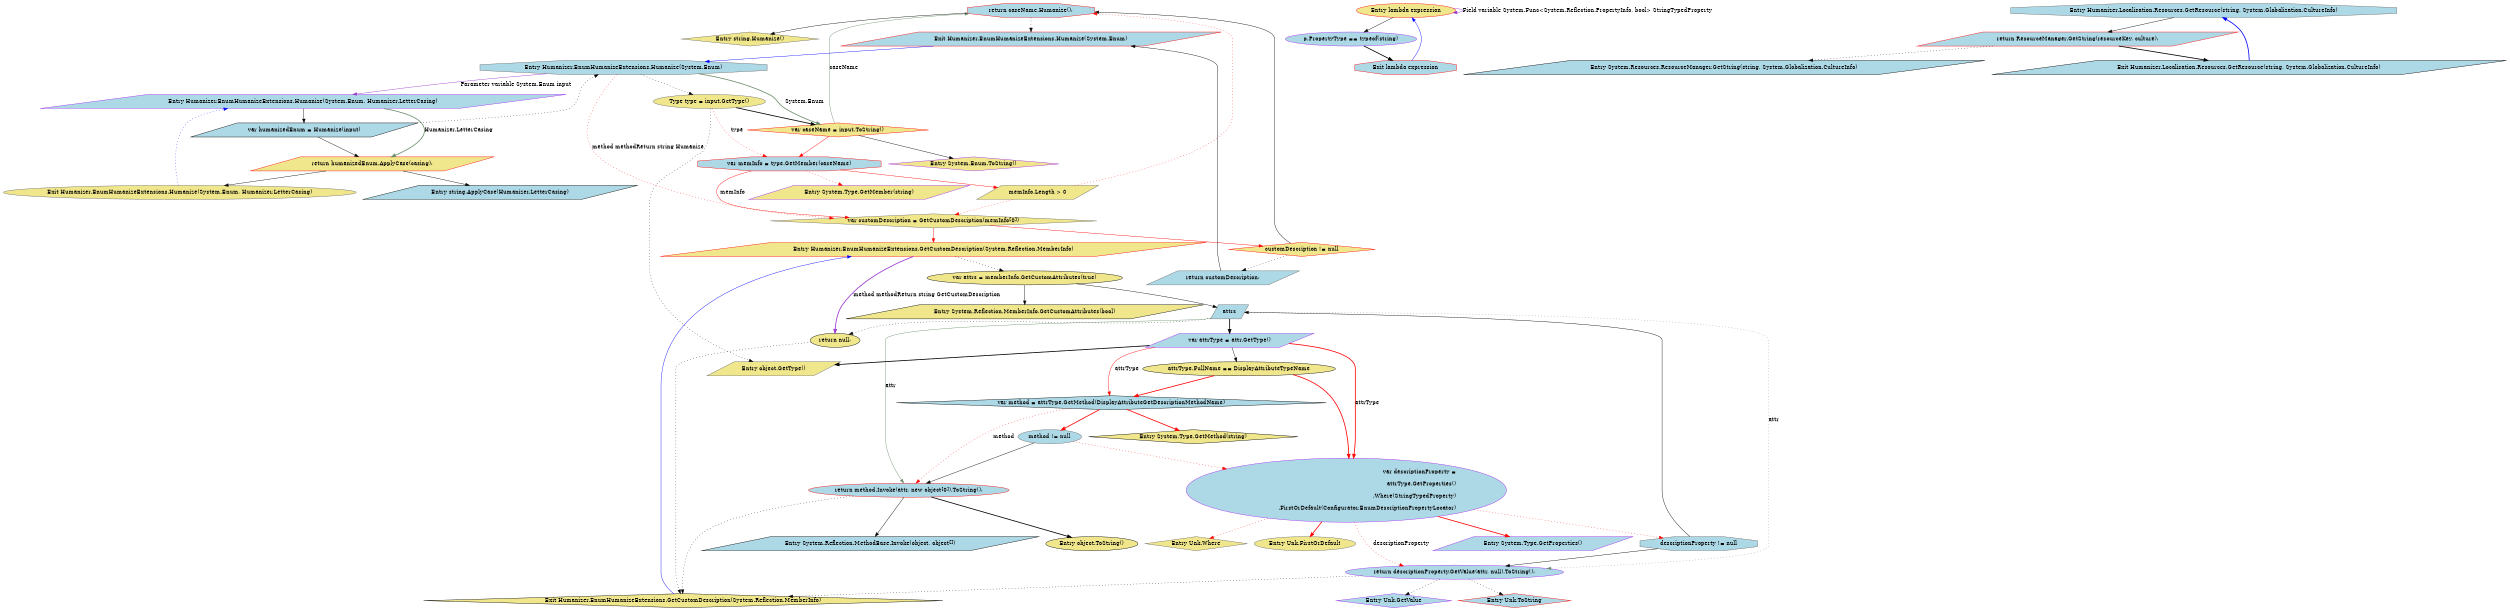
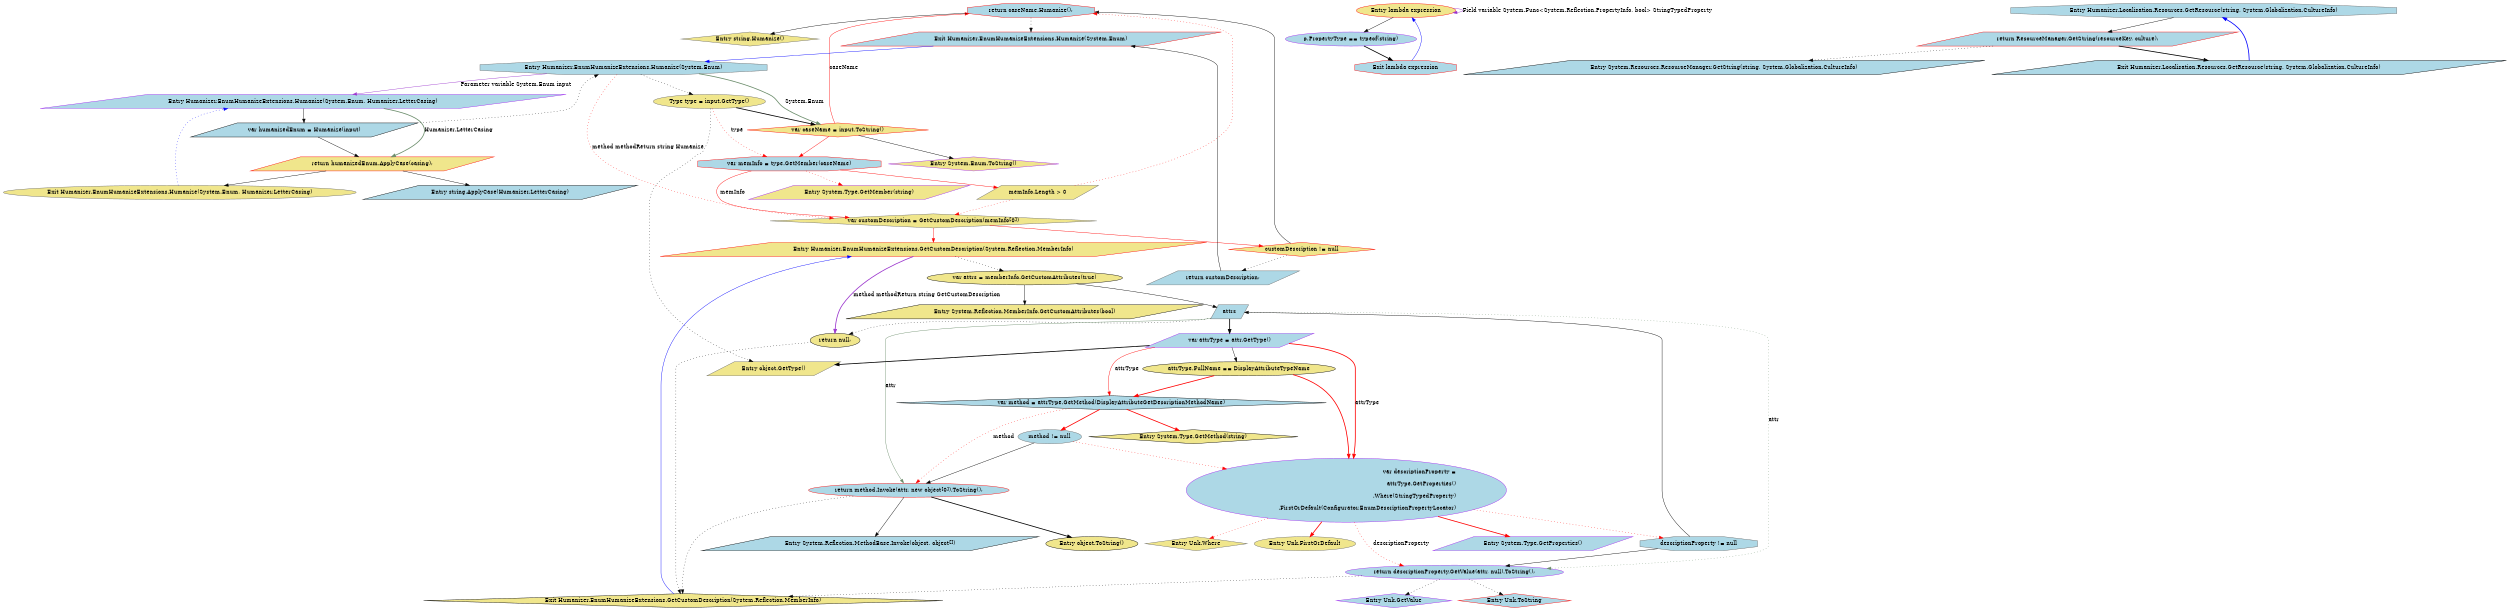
(853, 27) -> (853, 27)
